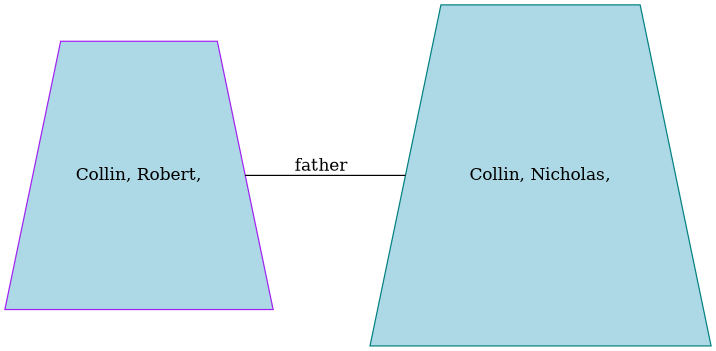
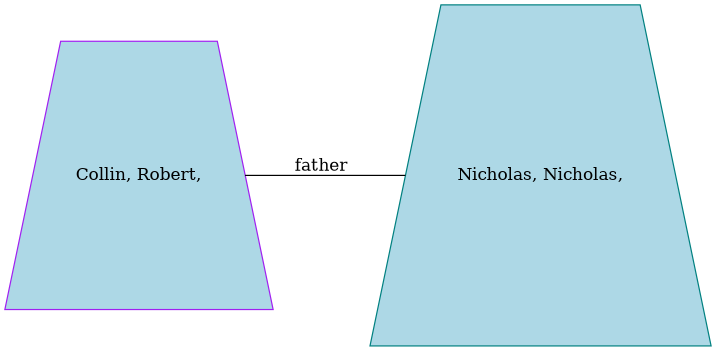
(541, 175) -> (541, 175)
